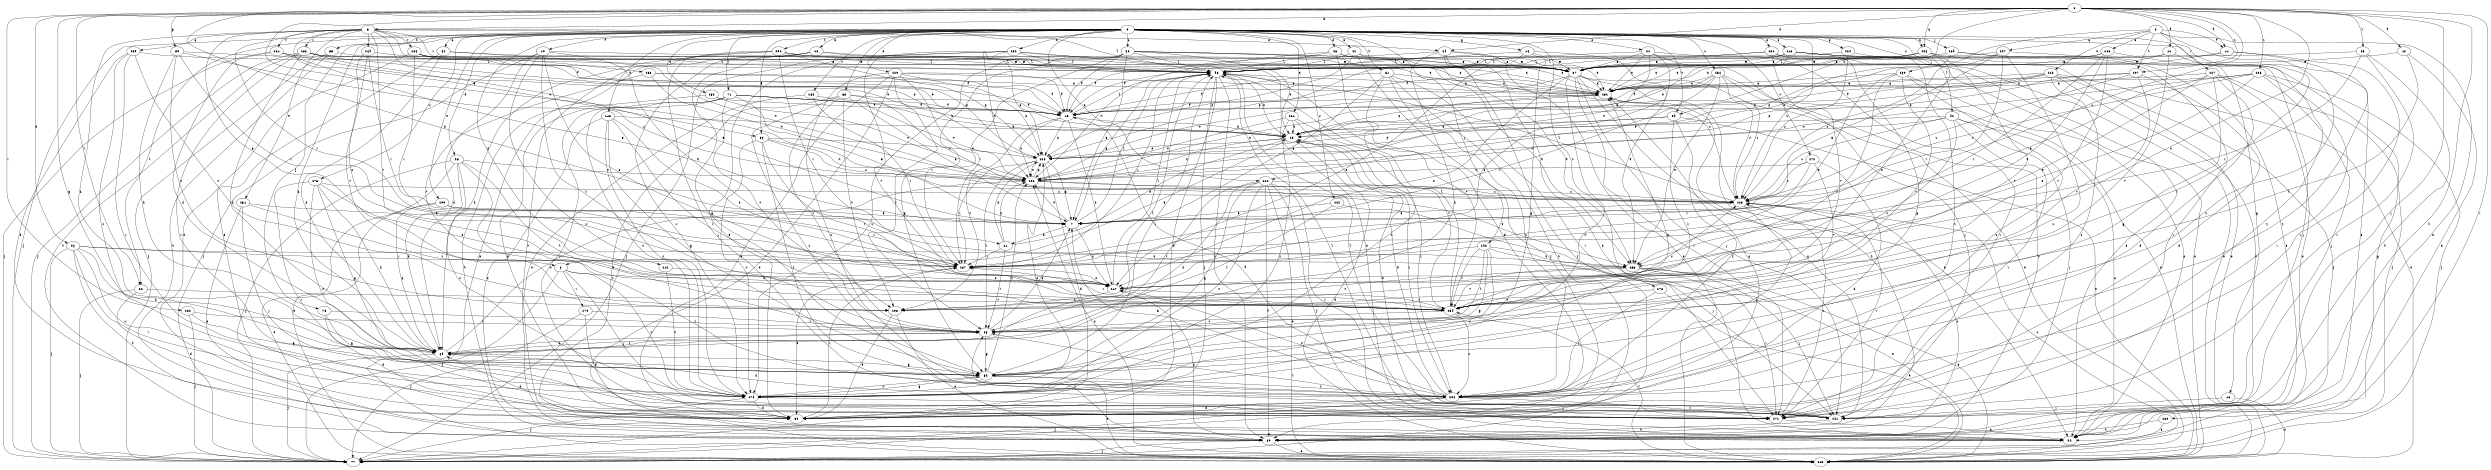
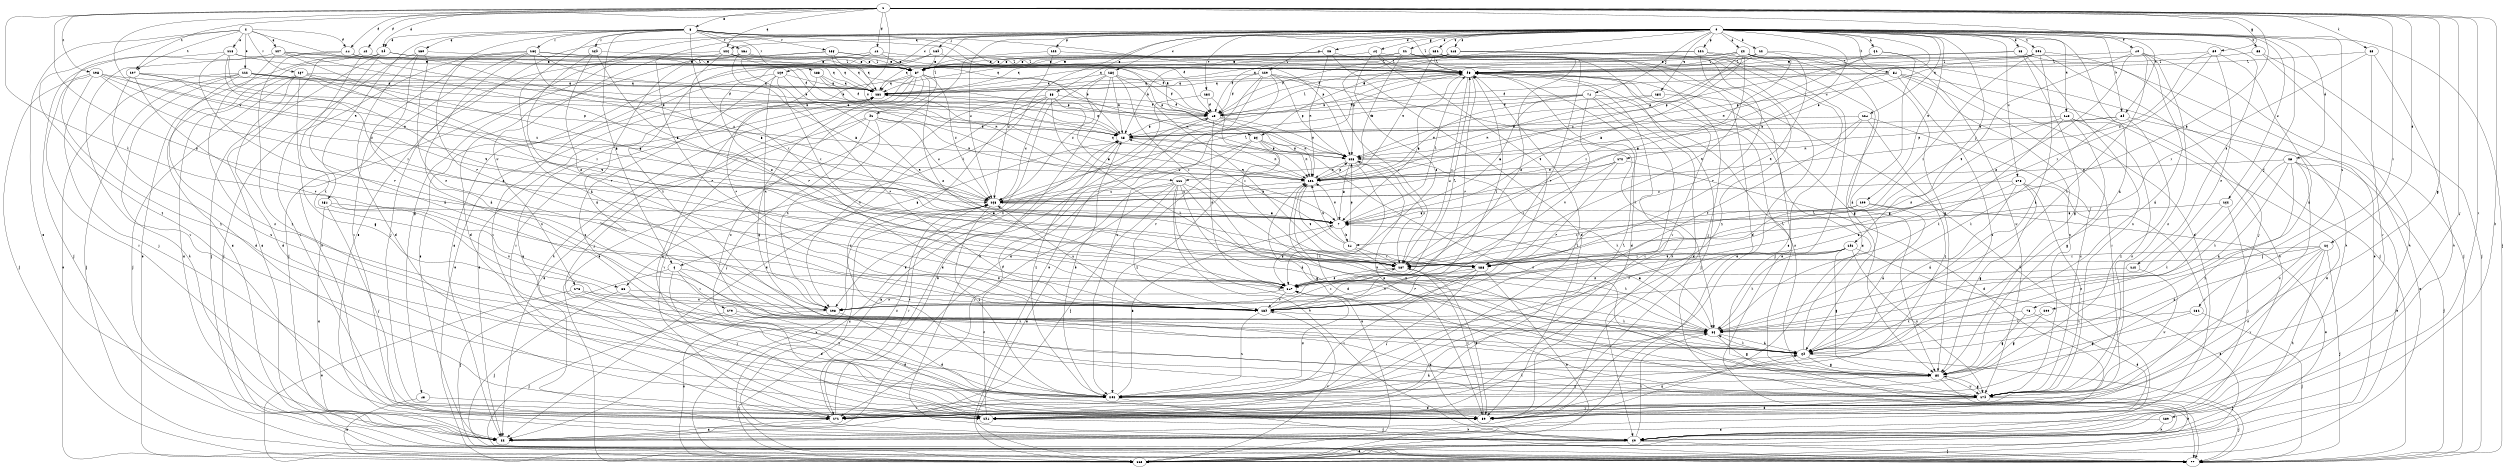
(1154, 257) -> (2263, 257)
(2378, 257) -> (74, 257)
none -> (2046, 311)
